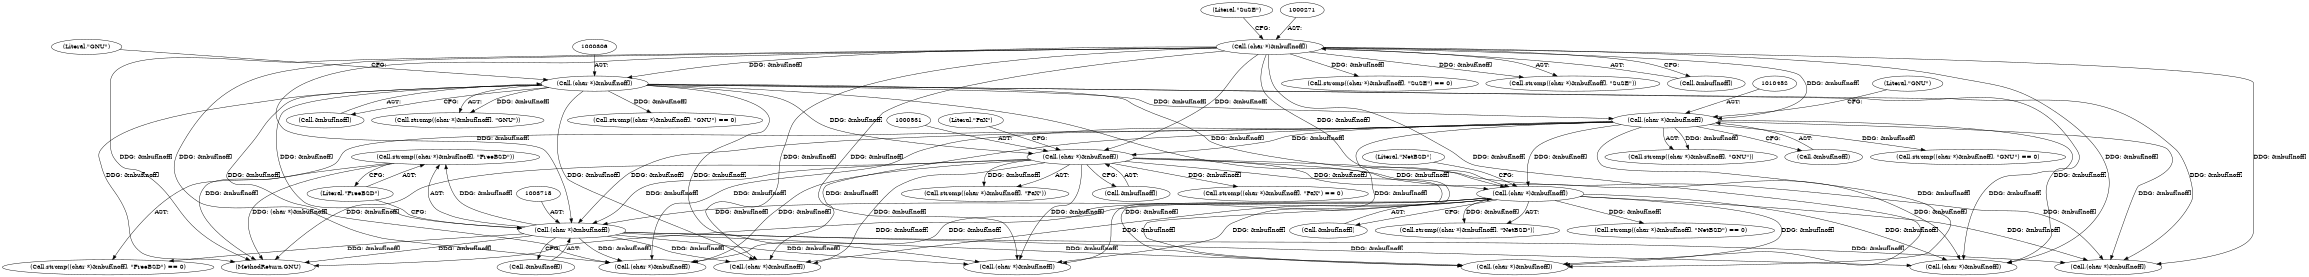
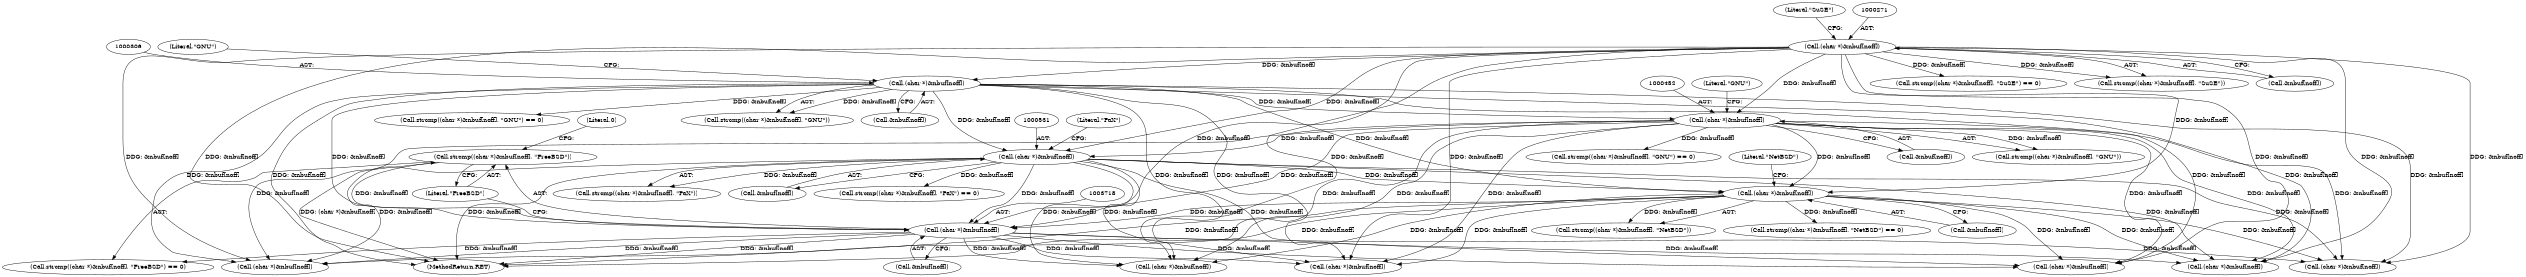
(1775, 84) -> (1662, 84)
none -> (602, 120)
(268, 267) -> (459, 267)
